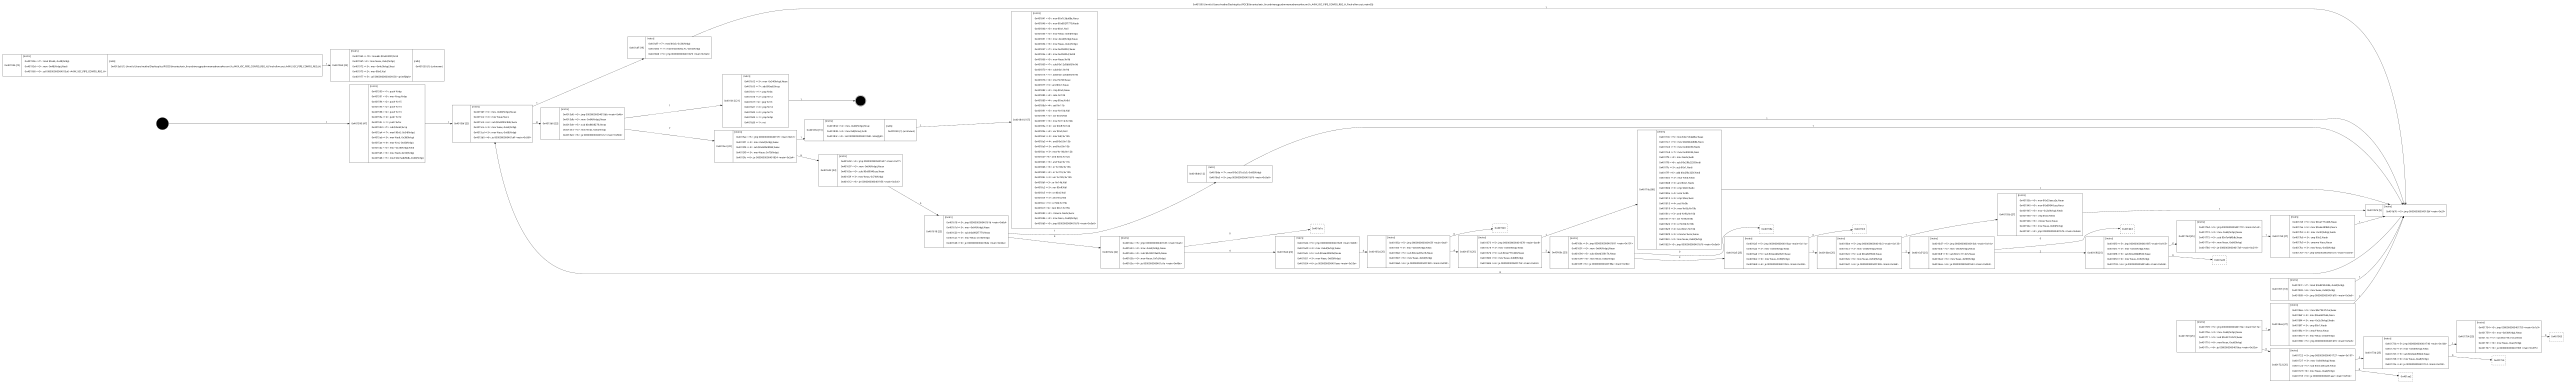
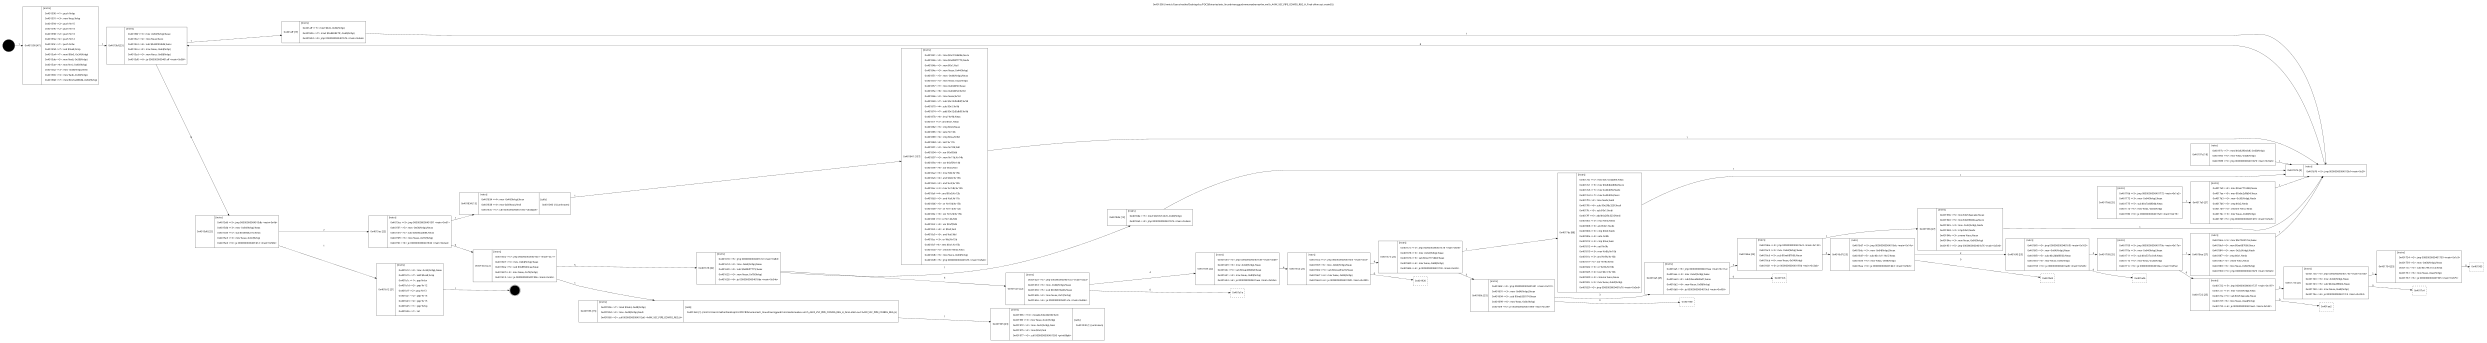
(2172, 245) -> (2092, 255)
none -> (604, 291)
